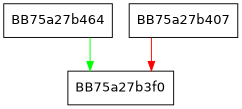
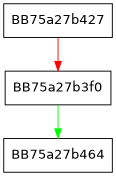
(183, 21) -> (58, 21)
(90, 49) -> (58, 117)
